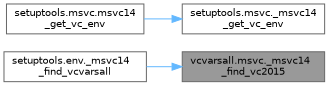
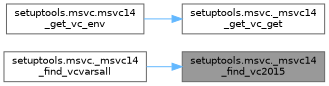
(253, 19) -> (253, 19)
(75, 67) -> (75, 67)
(253, 67) -> (253, 67)
